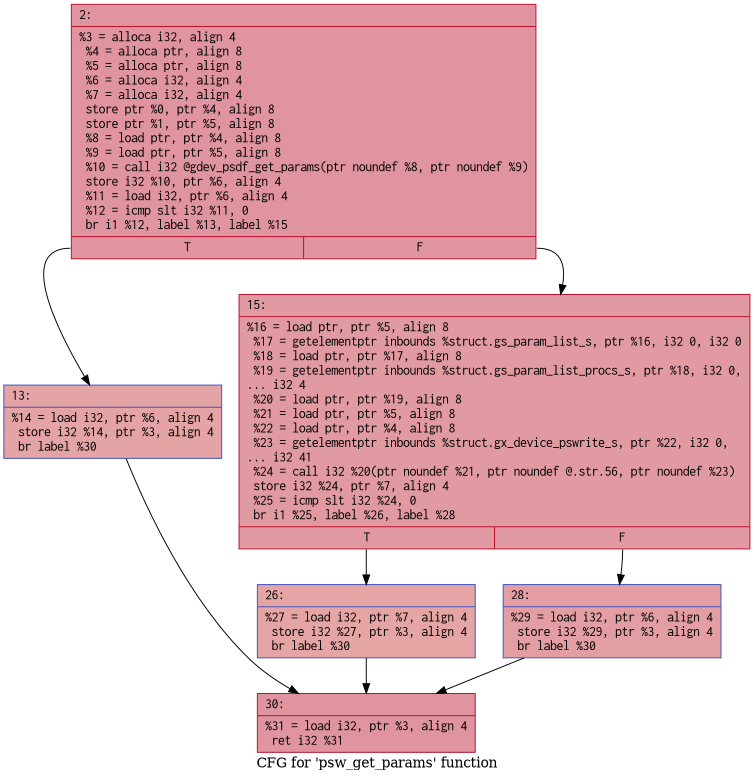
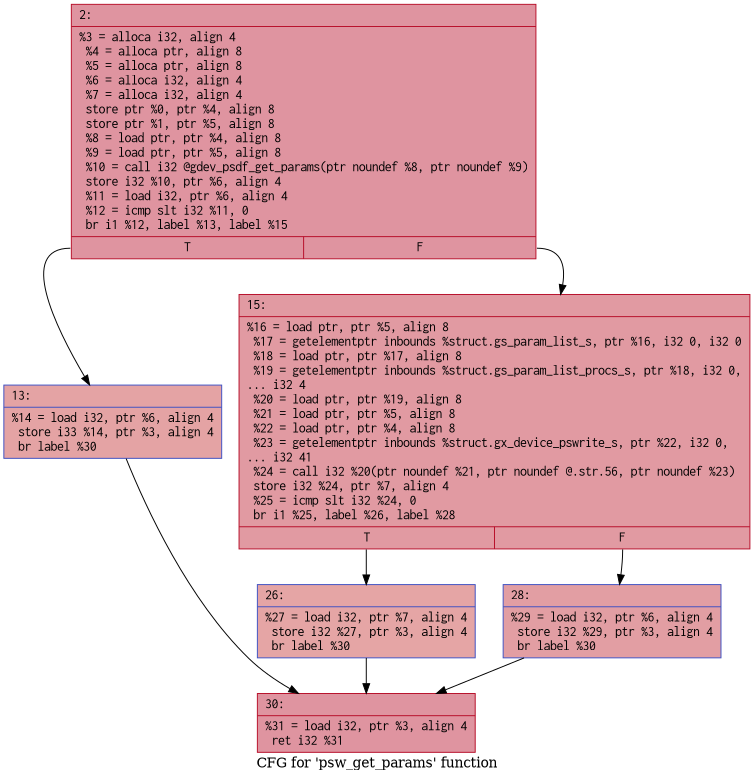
(113, 432) -> (113, 432)
